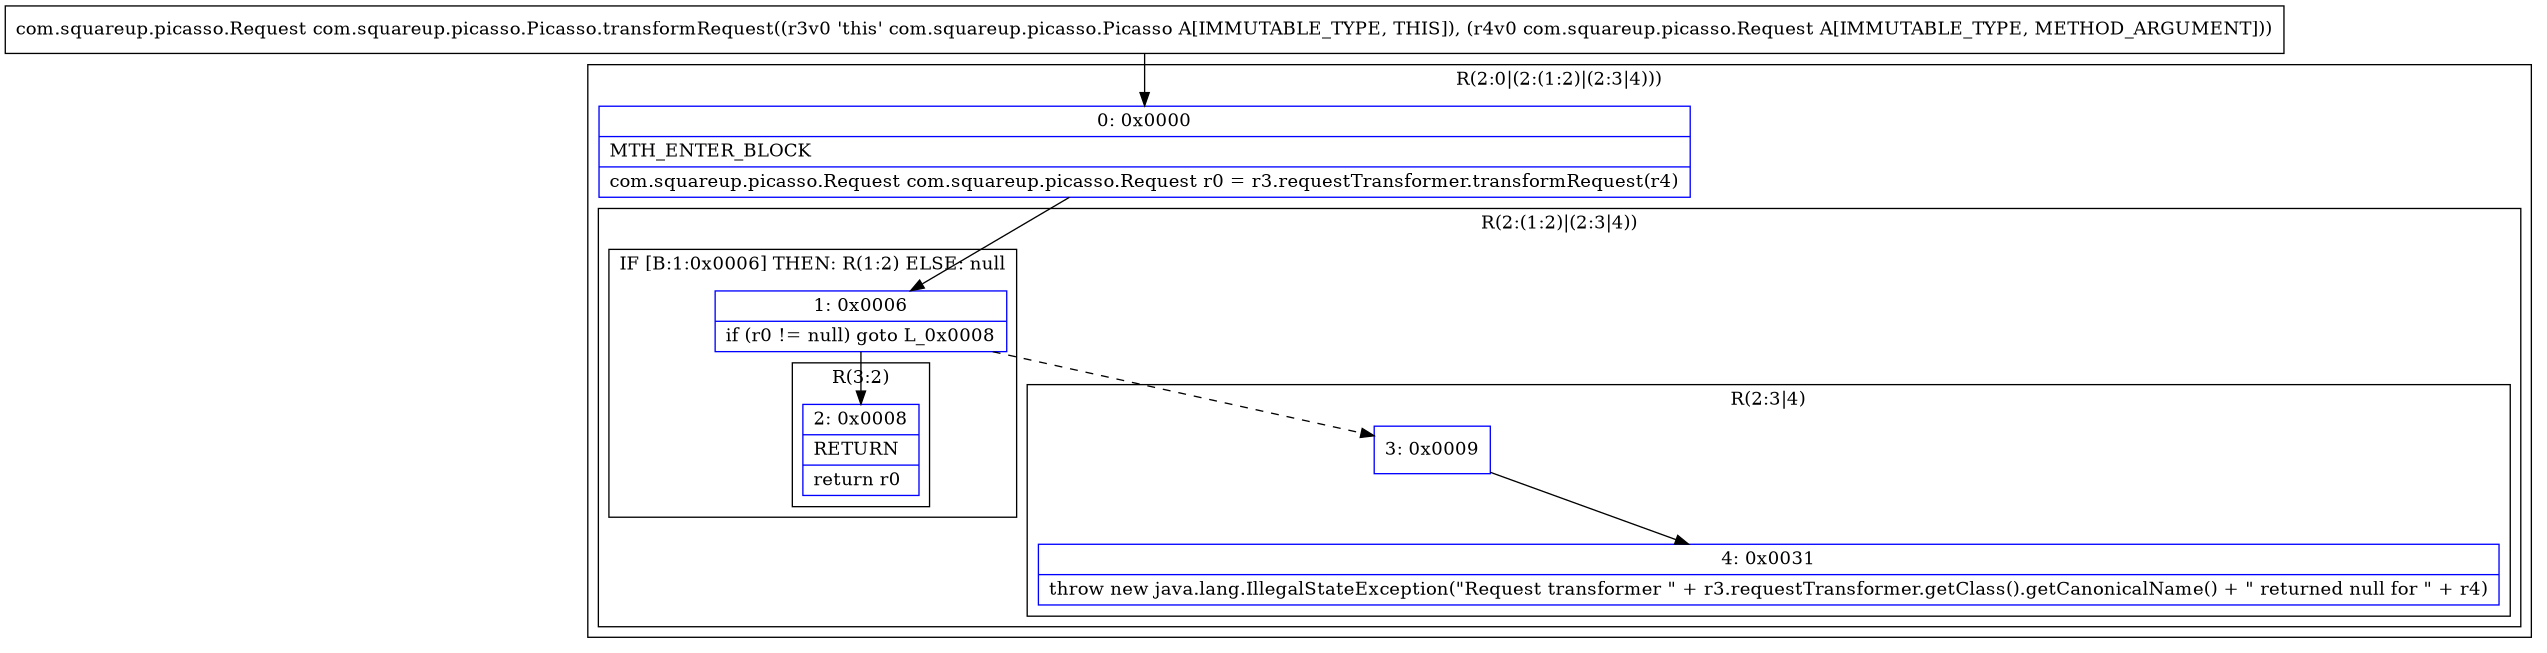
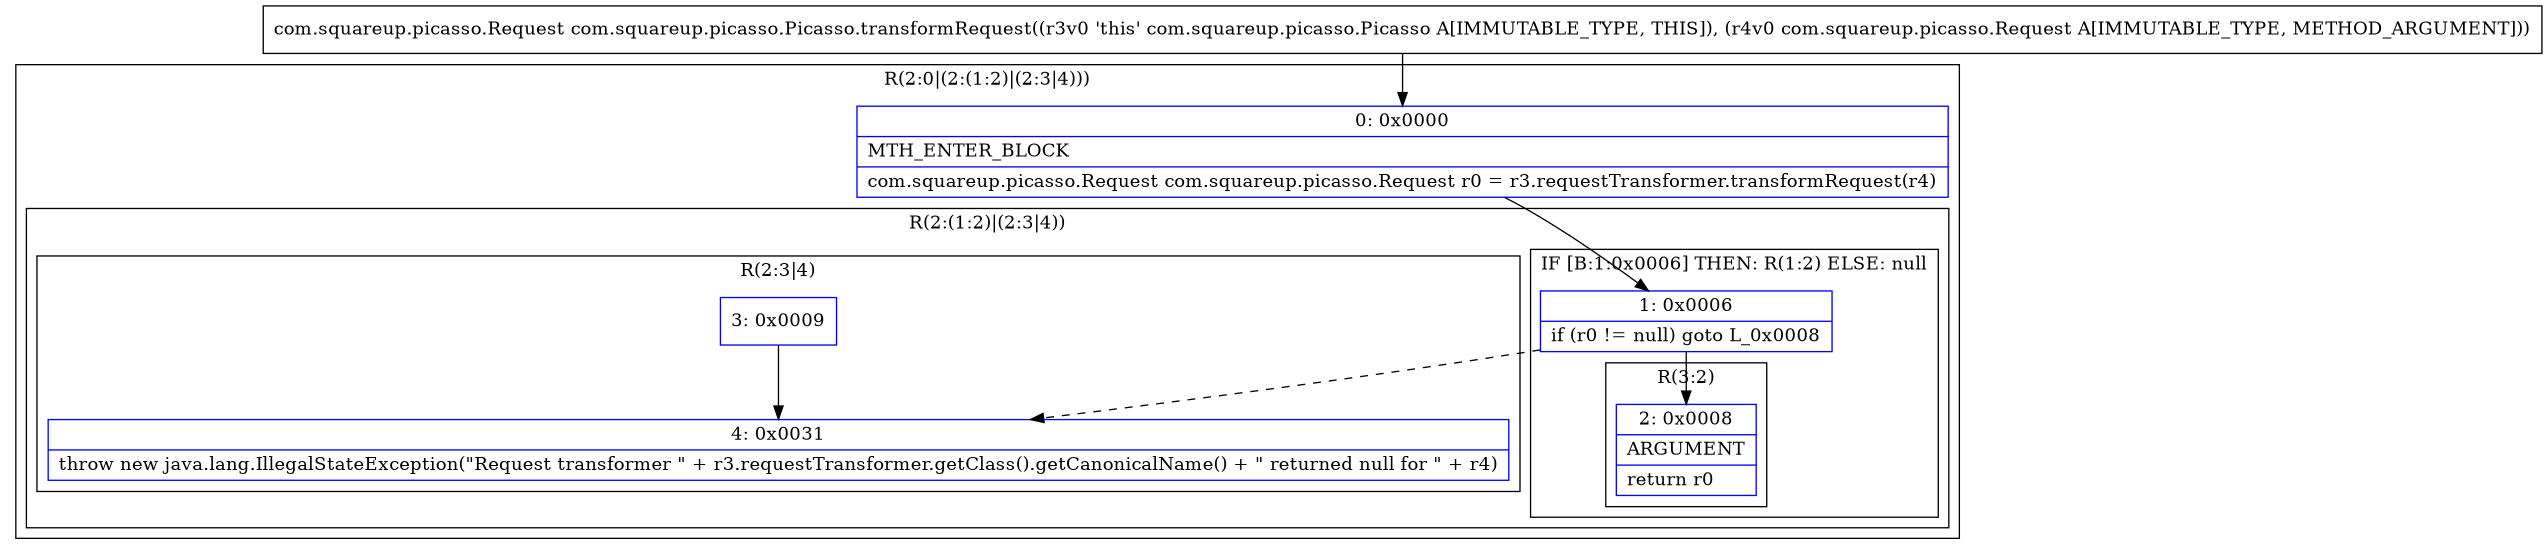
(1186, 394) -> (1292, 386)
(856, 449) -> (1686, 449)
